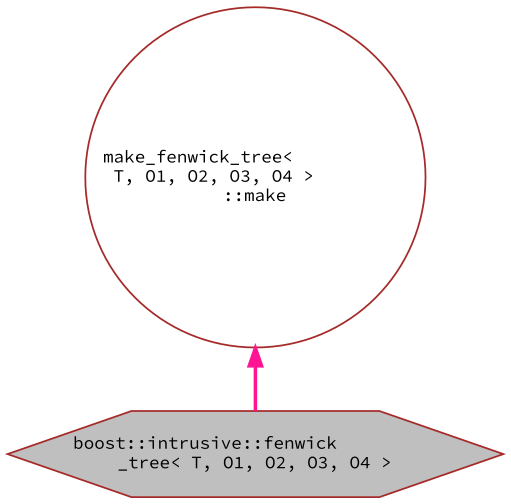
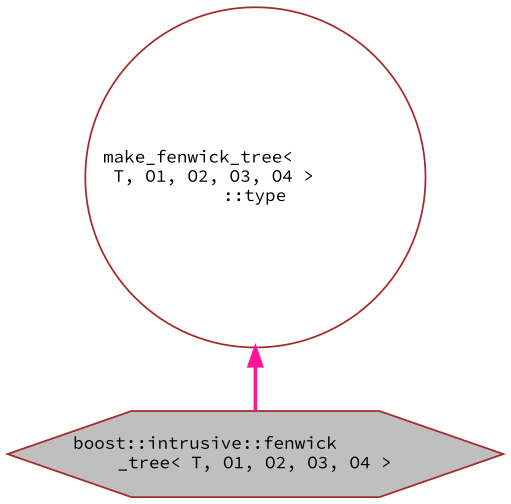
(255, 177) -> (255, 177)
